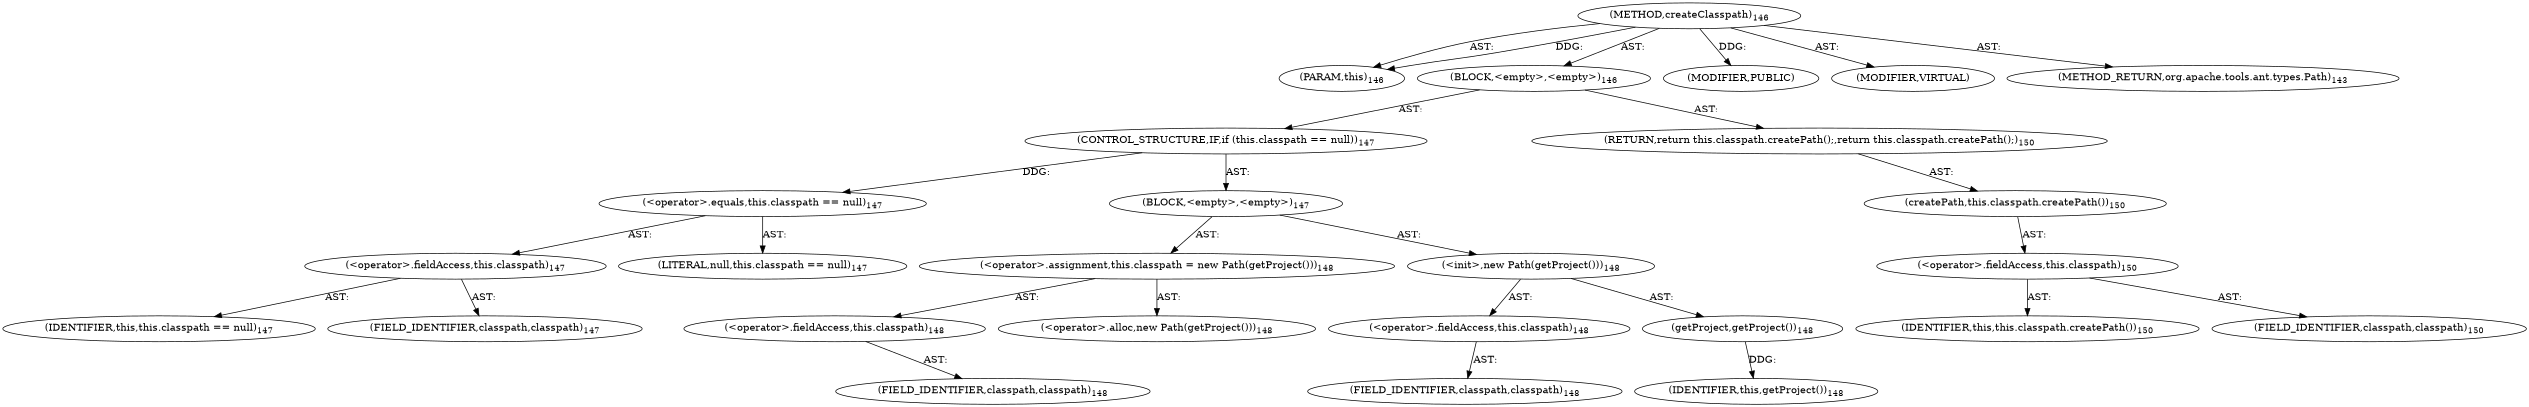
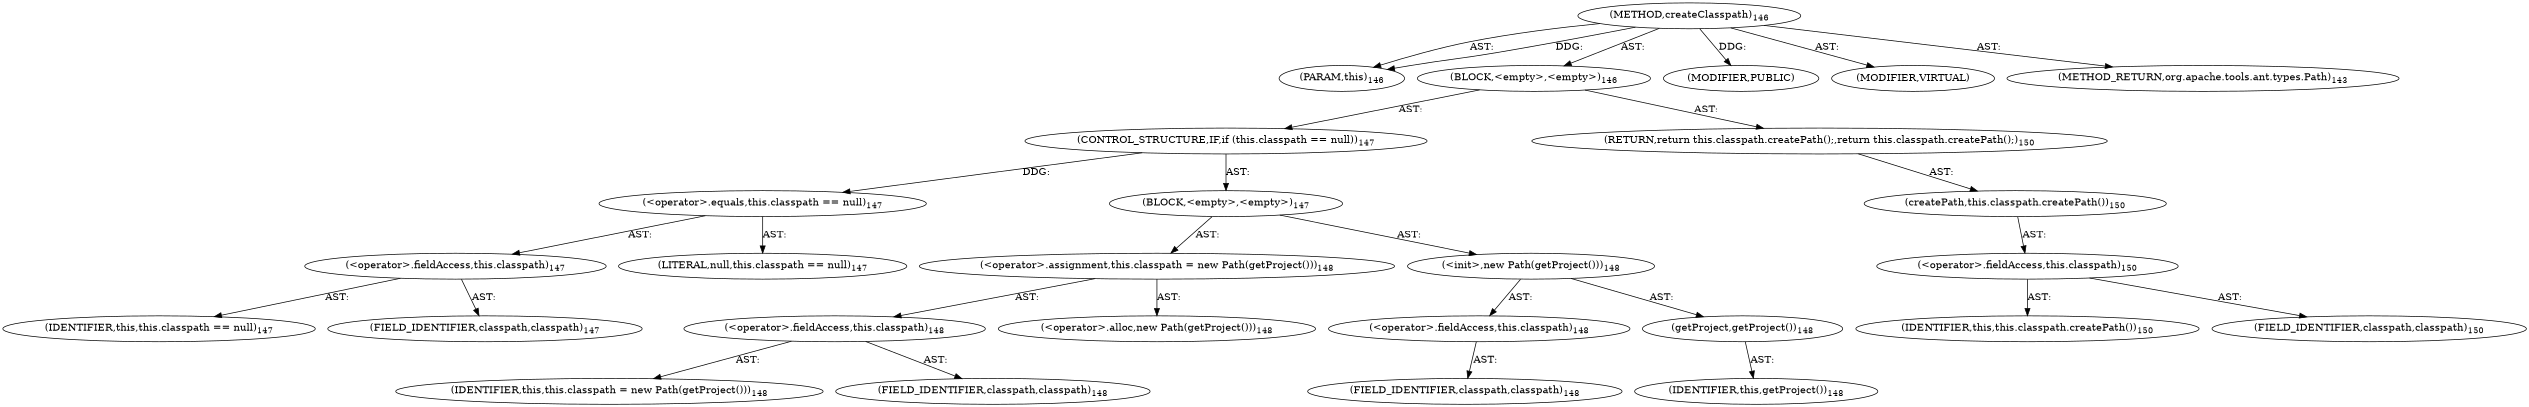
(1764, 360) -> (1764, 360)
none -> (609, 391)
